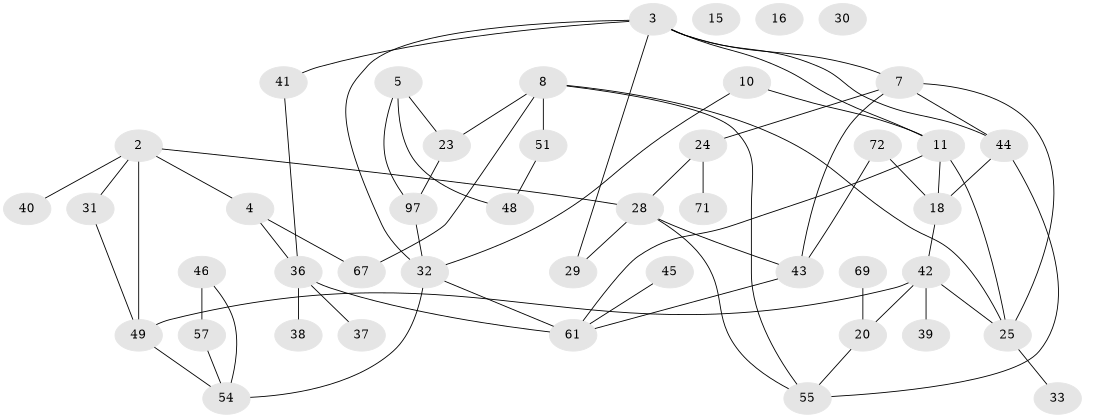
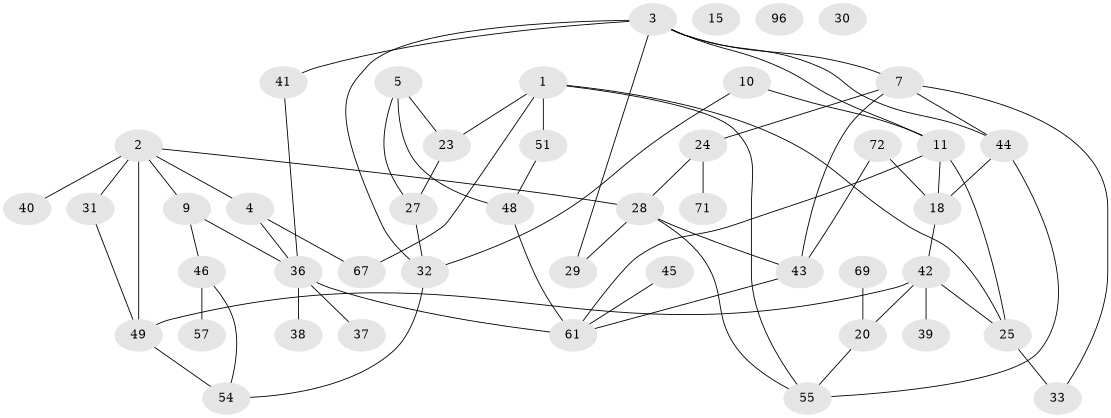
(779, 19) -> (779, 19)
(543, 83) -> (543, 83)
(1050, 165) -> (1103, 181)
none -> (187, 209)
(413, 209) -> (413, 209)
(507, 307) -> (535, 275)
(214, 367) -> none
